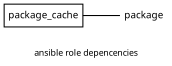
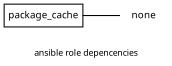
(144, 16) -> (144, 16)
